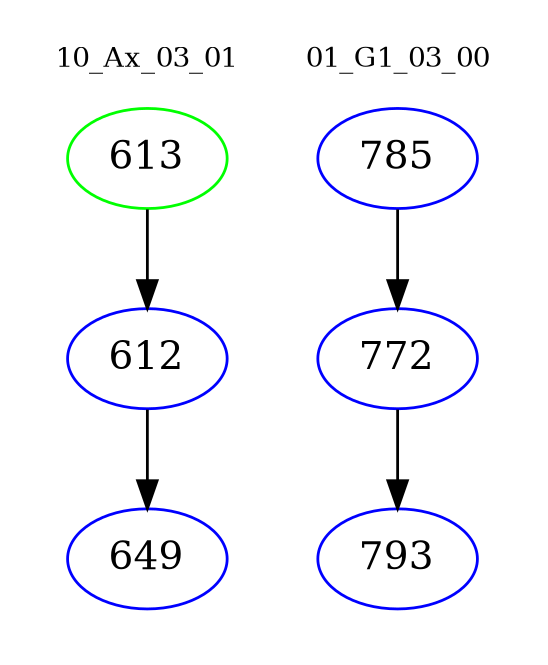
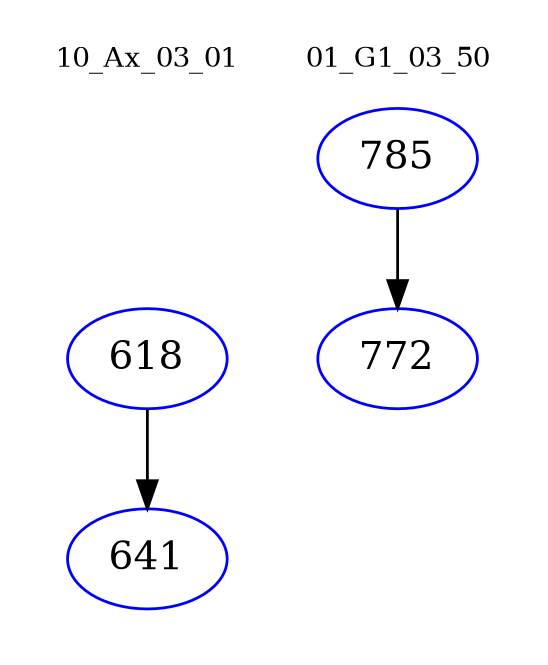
(399, 60) -> (399, 60)
(147, 158) -> none
(147, 359) -> (147, 359)
(147, 559) -> (147, 559)
(398, 559) -> none
